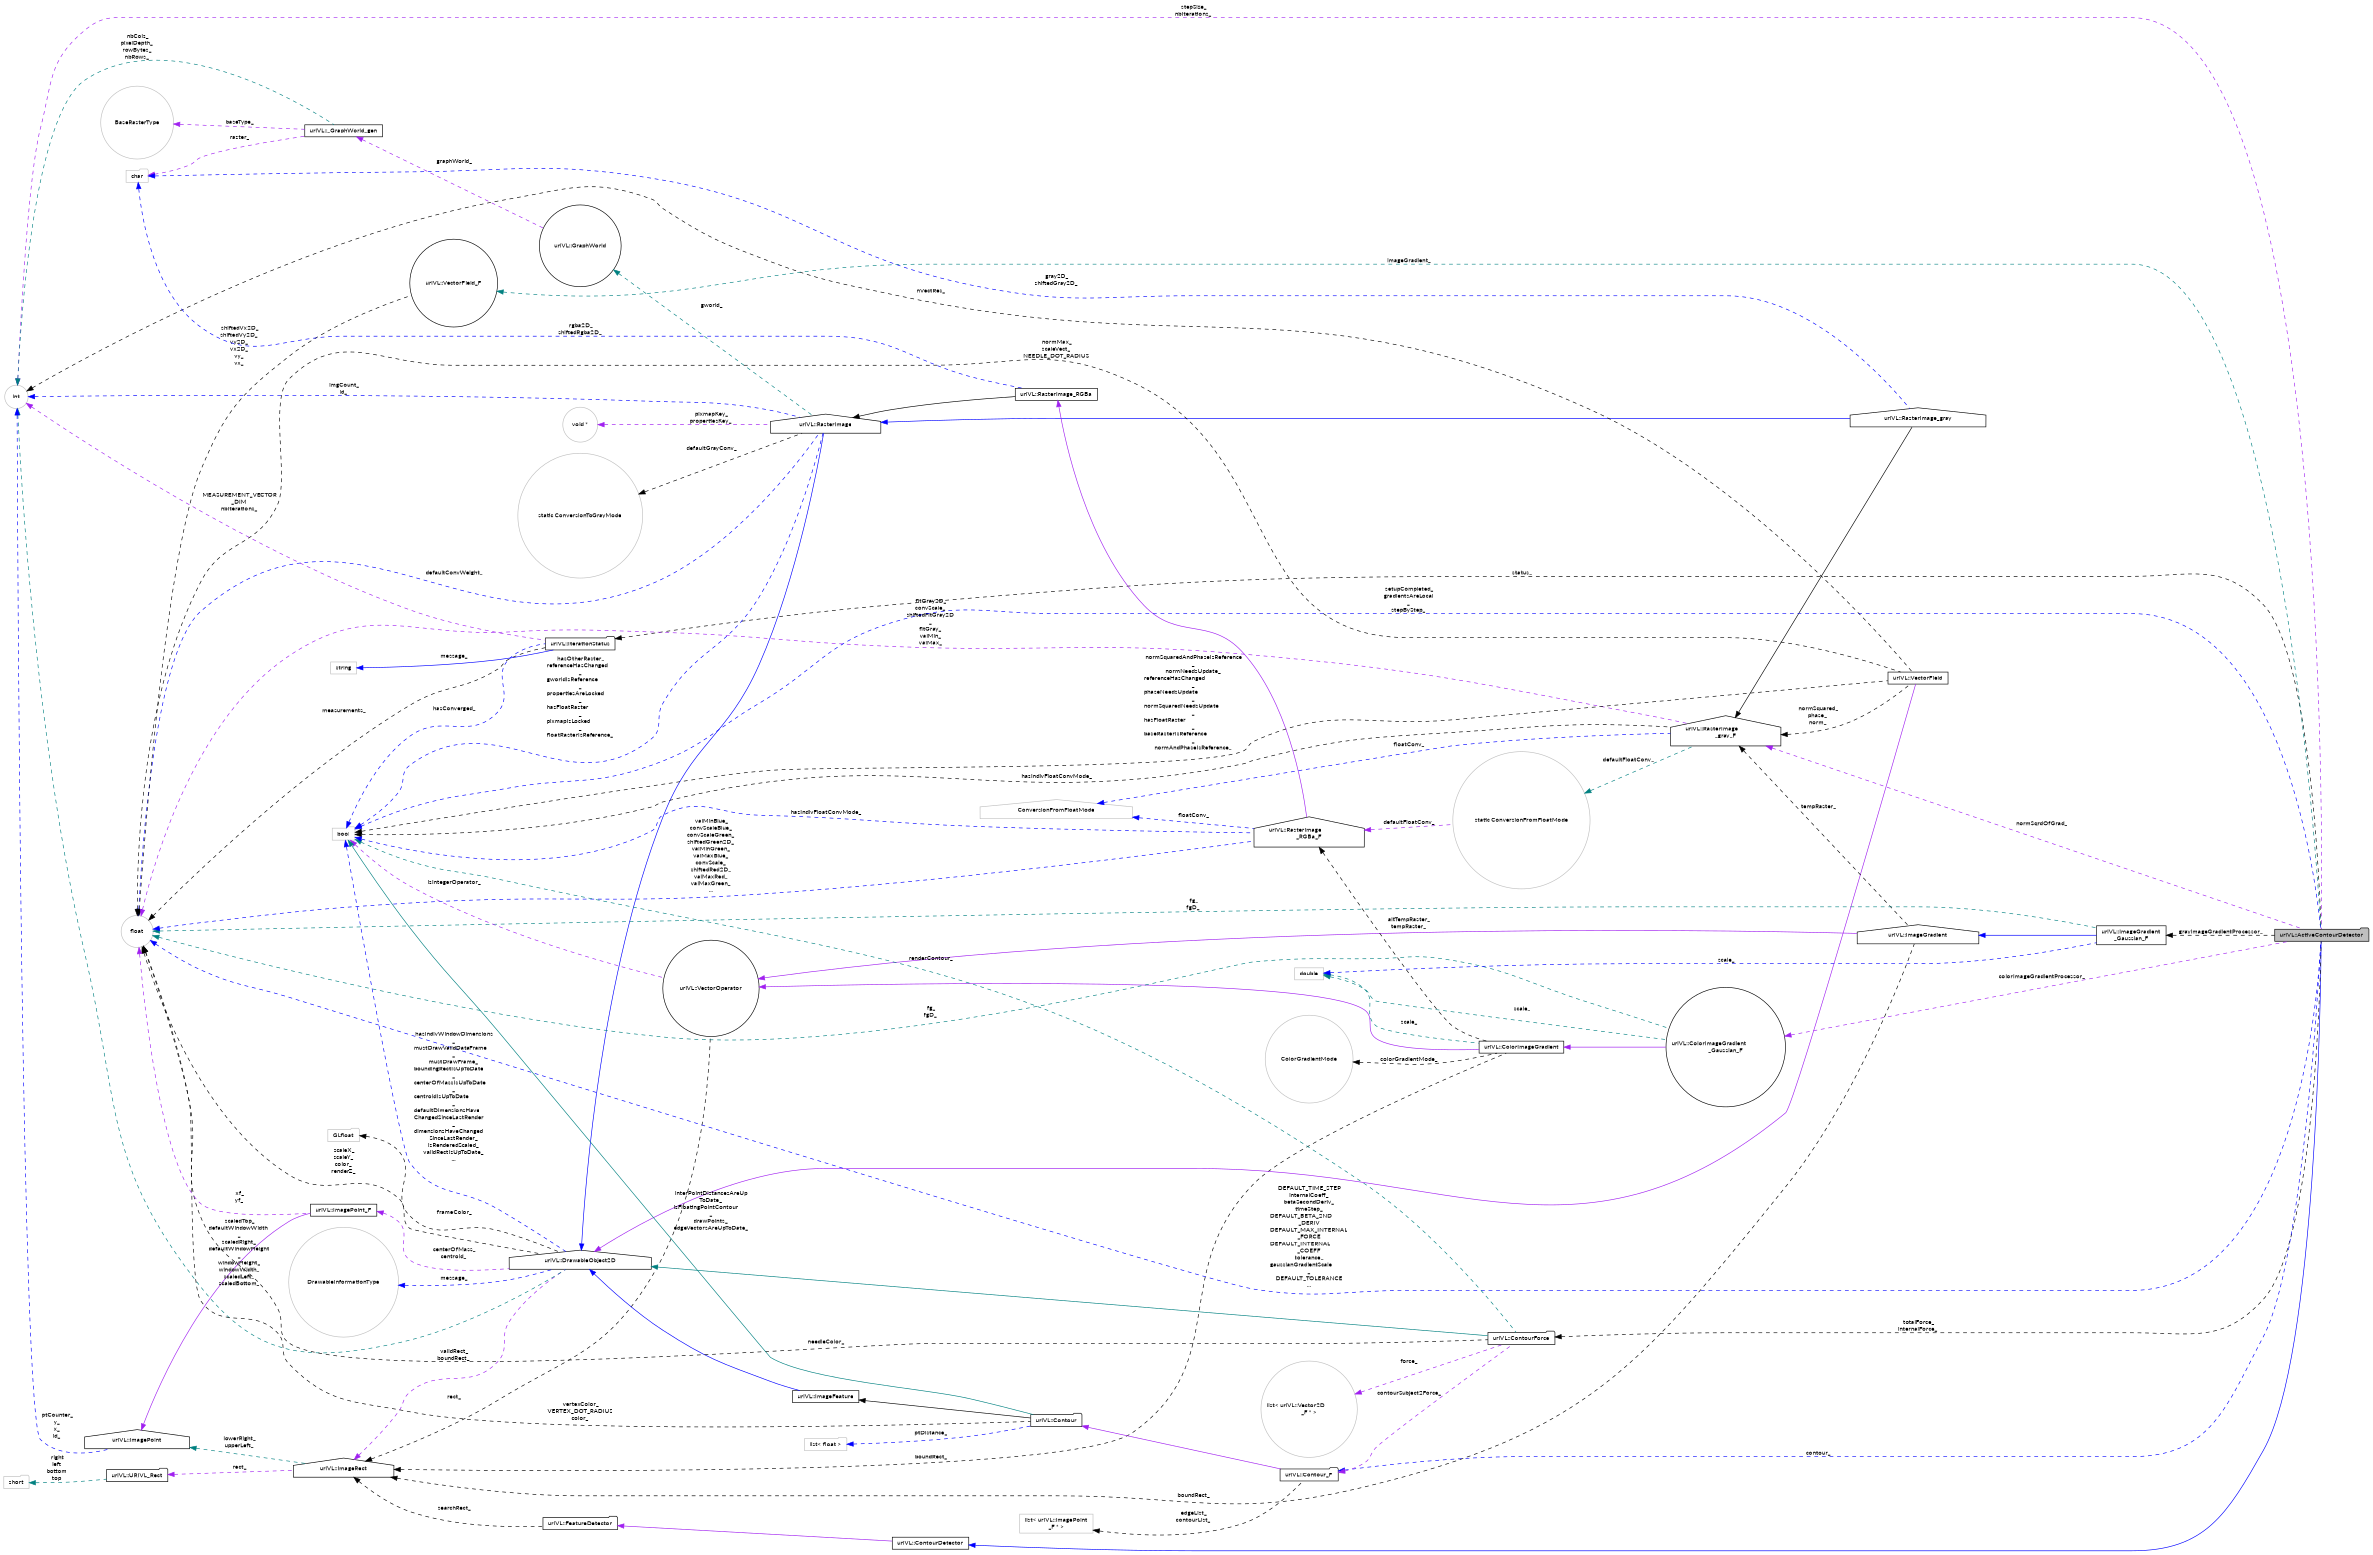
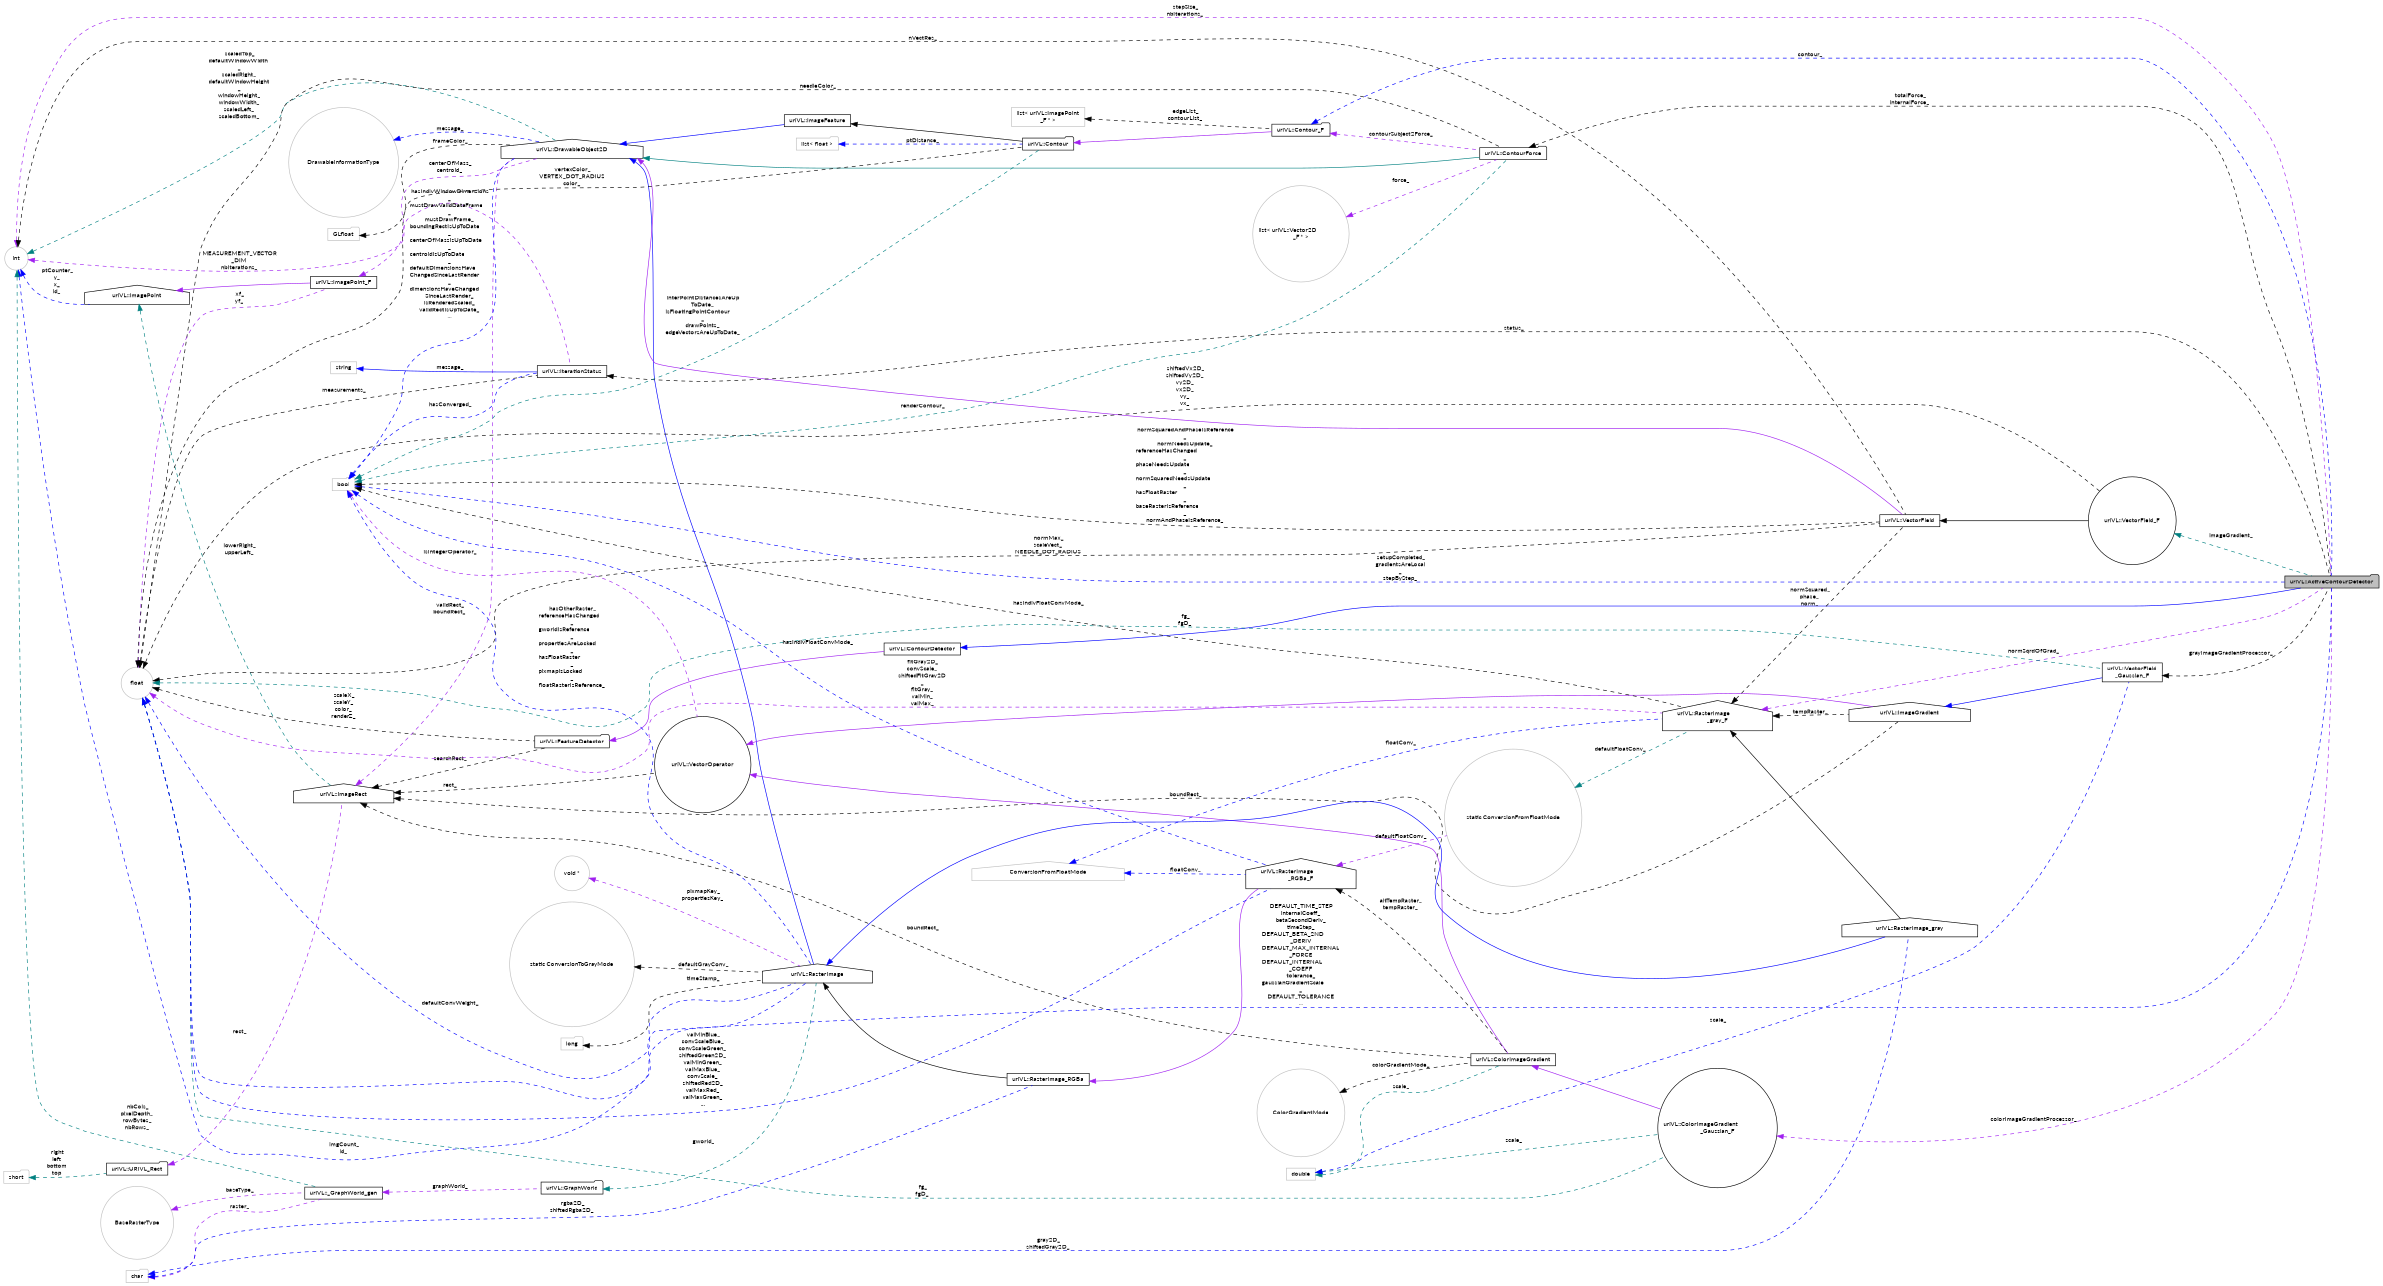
(580, 246) -> (572, 1188)
none -> (2017, 521)
(580, 644) -> (572, 372)
(2131, 935) -> (2132, 672)
none -> (572, 1044)
(295, 1178) -> (345, 727)
(645, 1207) -> (716, 353)
